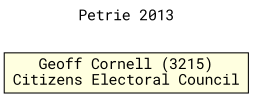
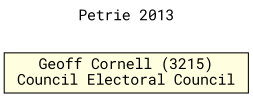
(126, 73) -> (126, 73)
